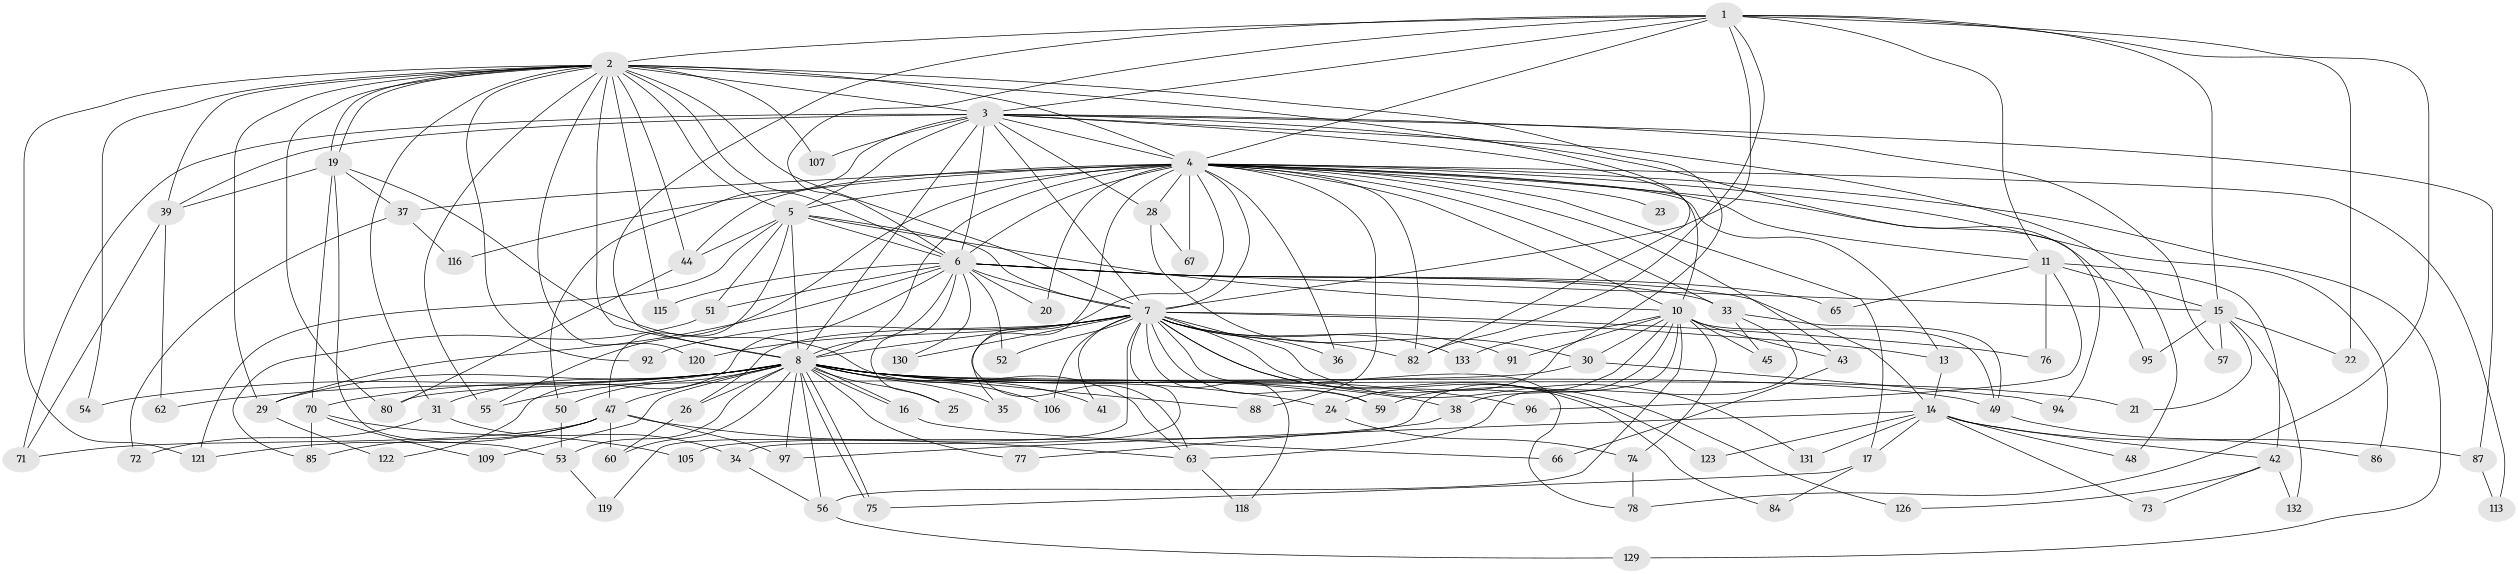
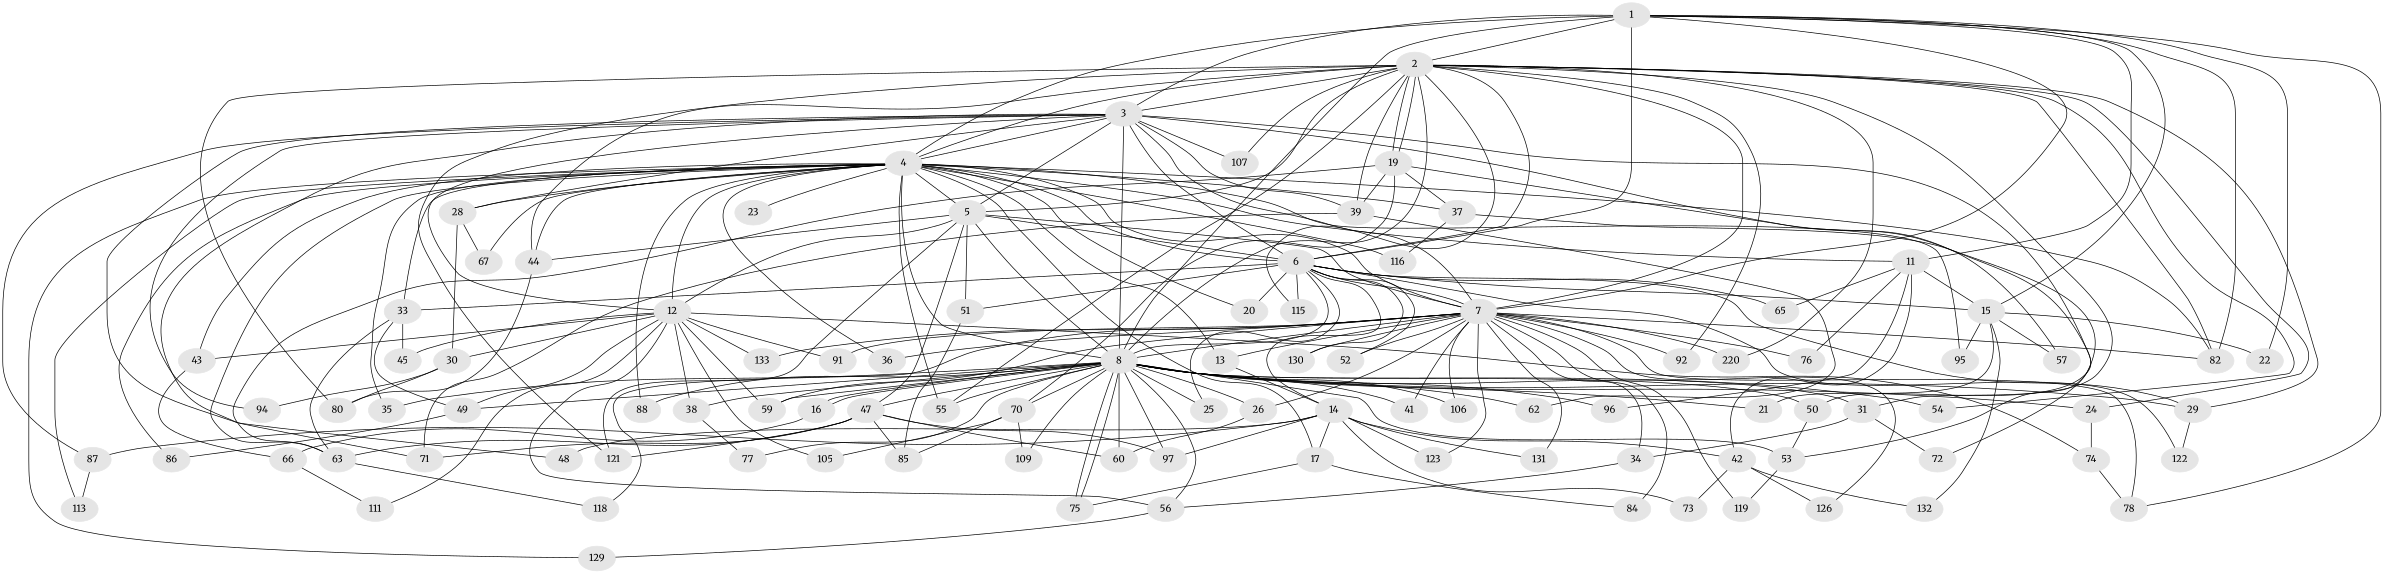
(1678, 311) -> (672, 311)
(697, 361) -> (1731, 361)
none -> (375, 509)
